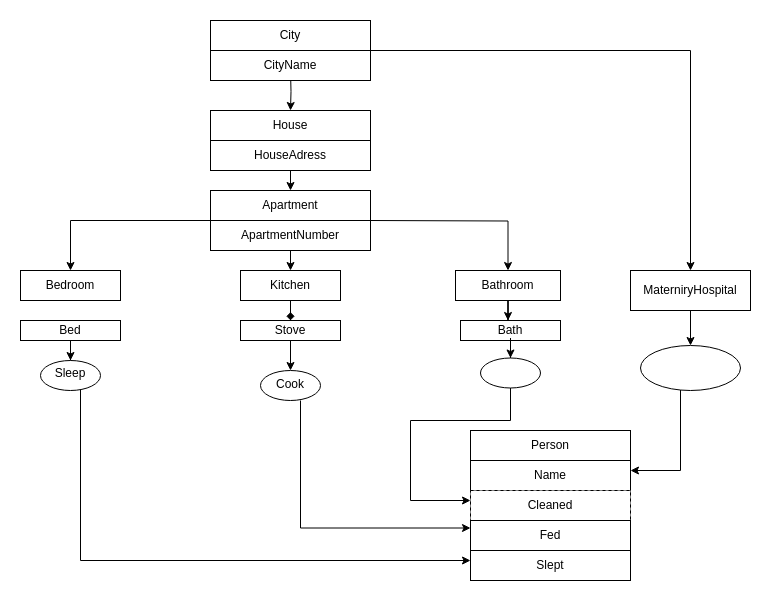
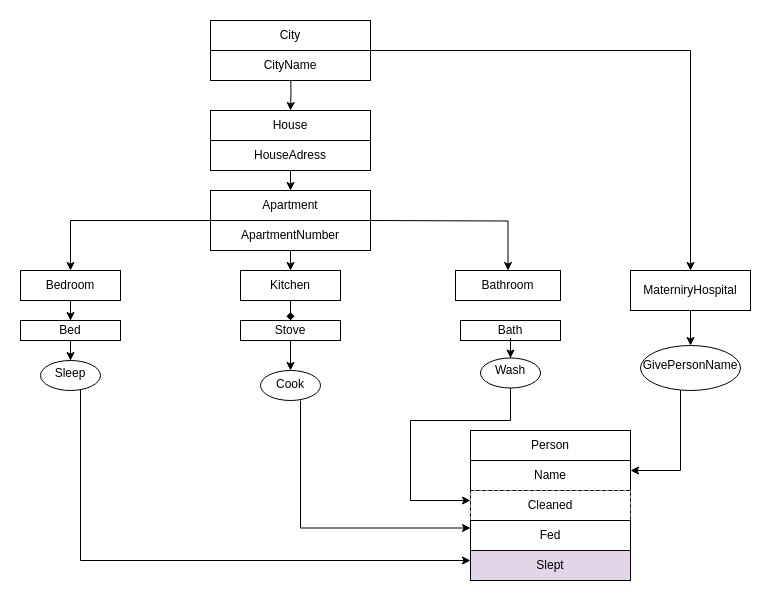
none -> (71, 315)
(508, 315) -> none
none -> (691, 366)
none -> (511, 371)
(551, 566) -> (551, 566)
